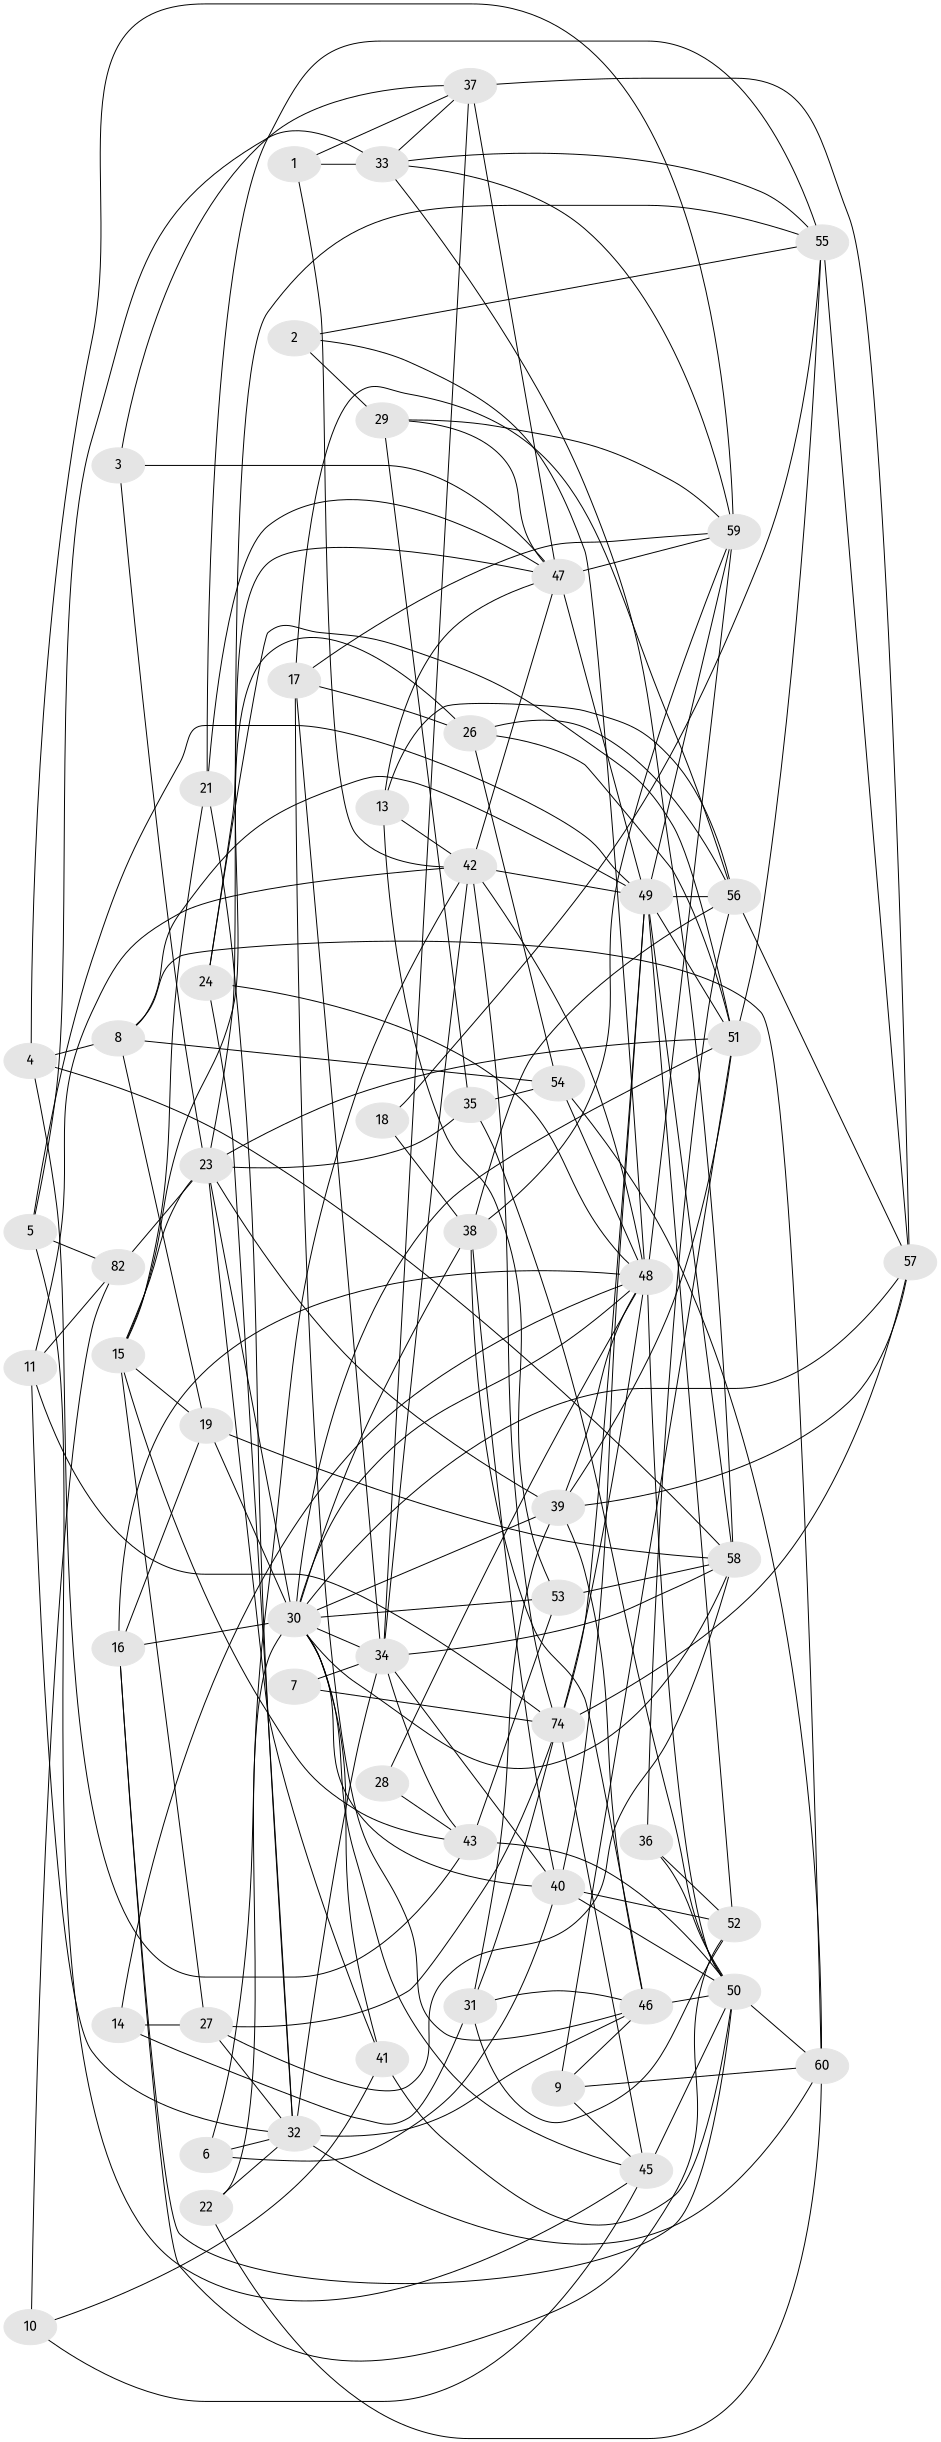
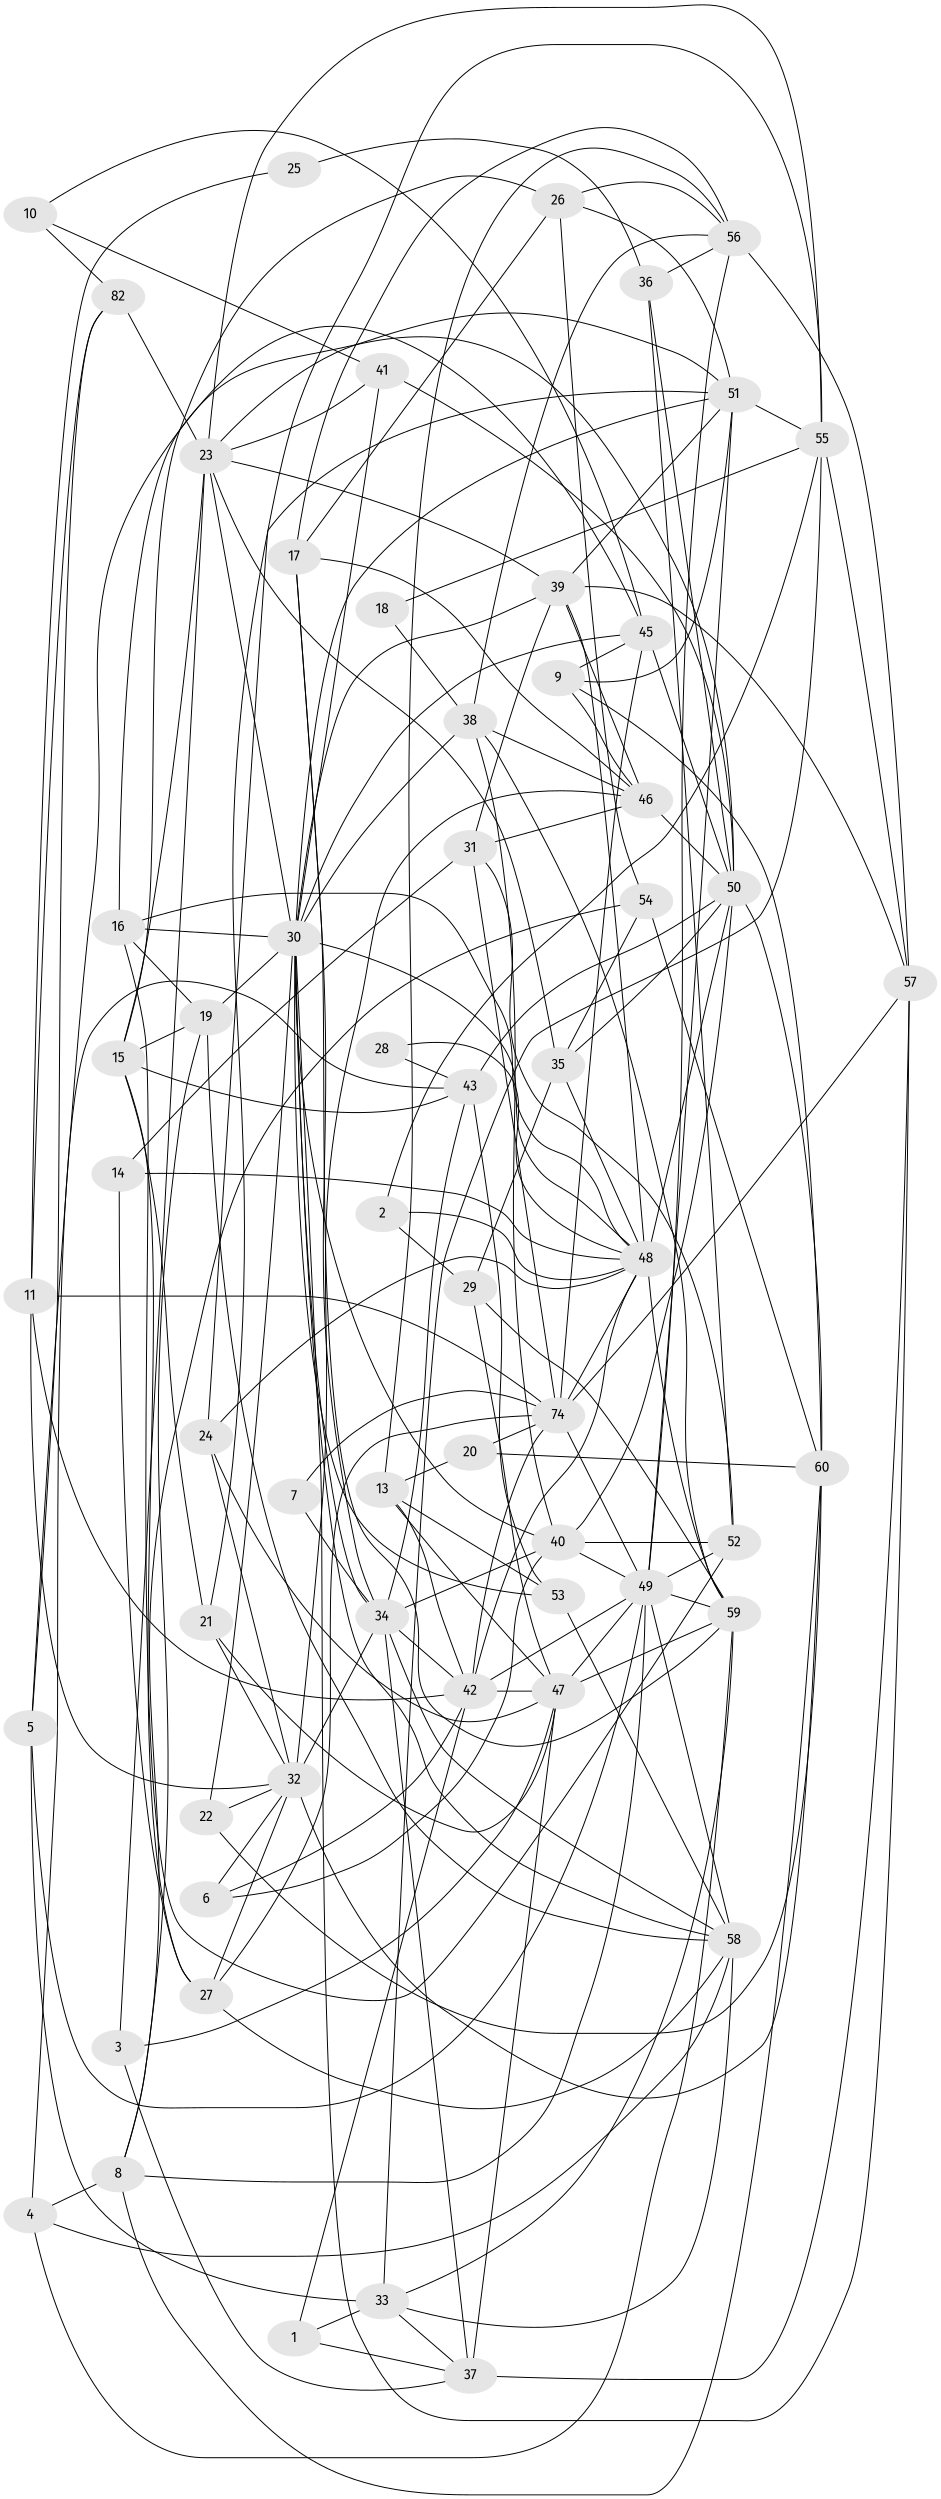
none -> (294, 170)
(602, 1180) -> (602, 1162)
none -> (470, 1453)
